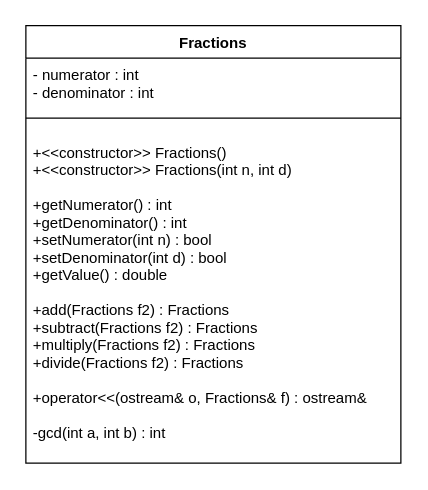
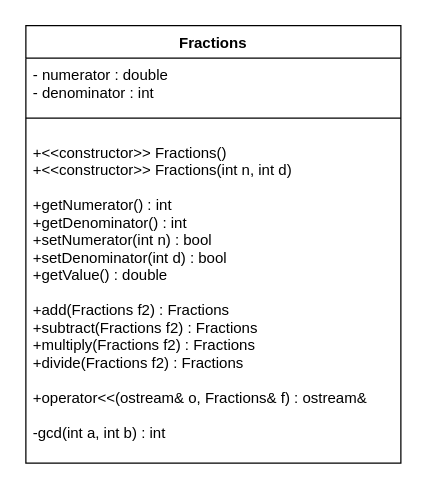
(94, 75) -> (107, 75)
